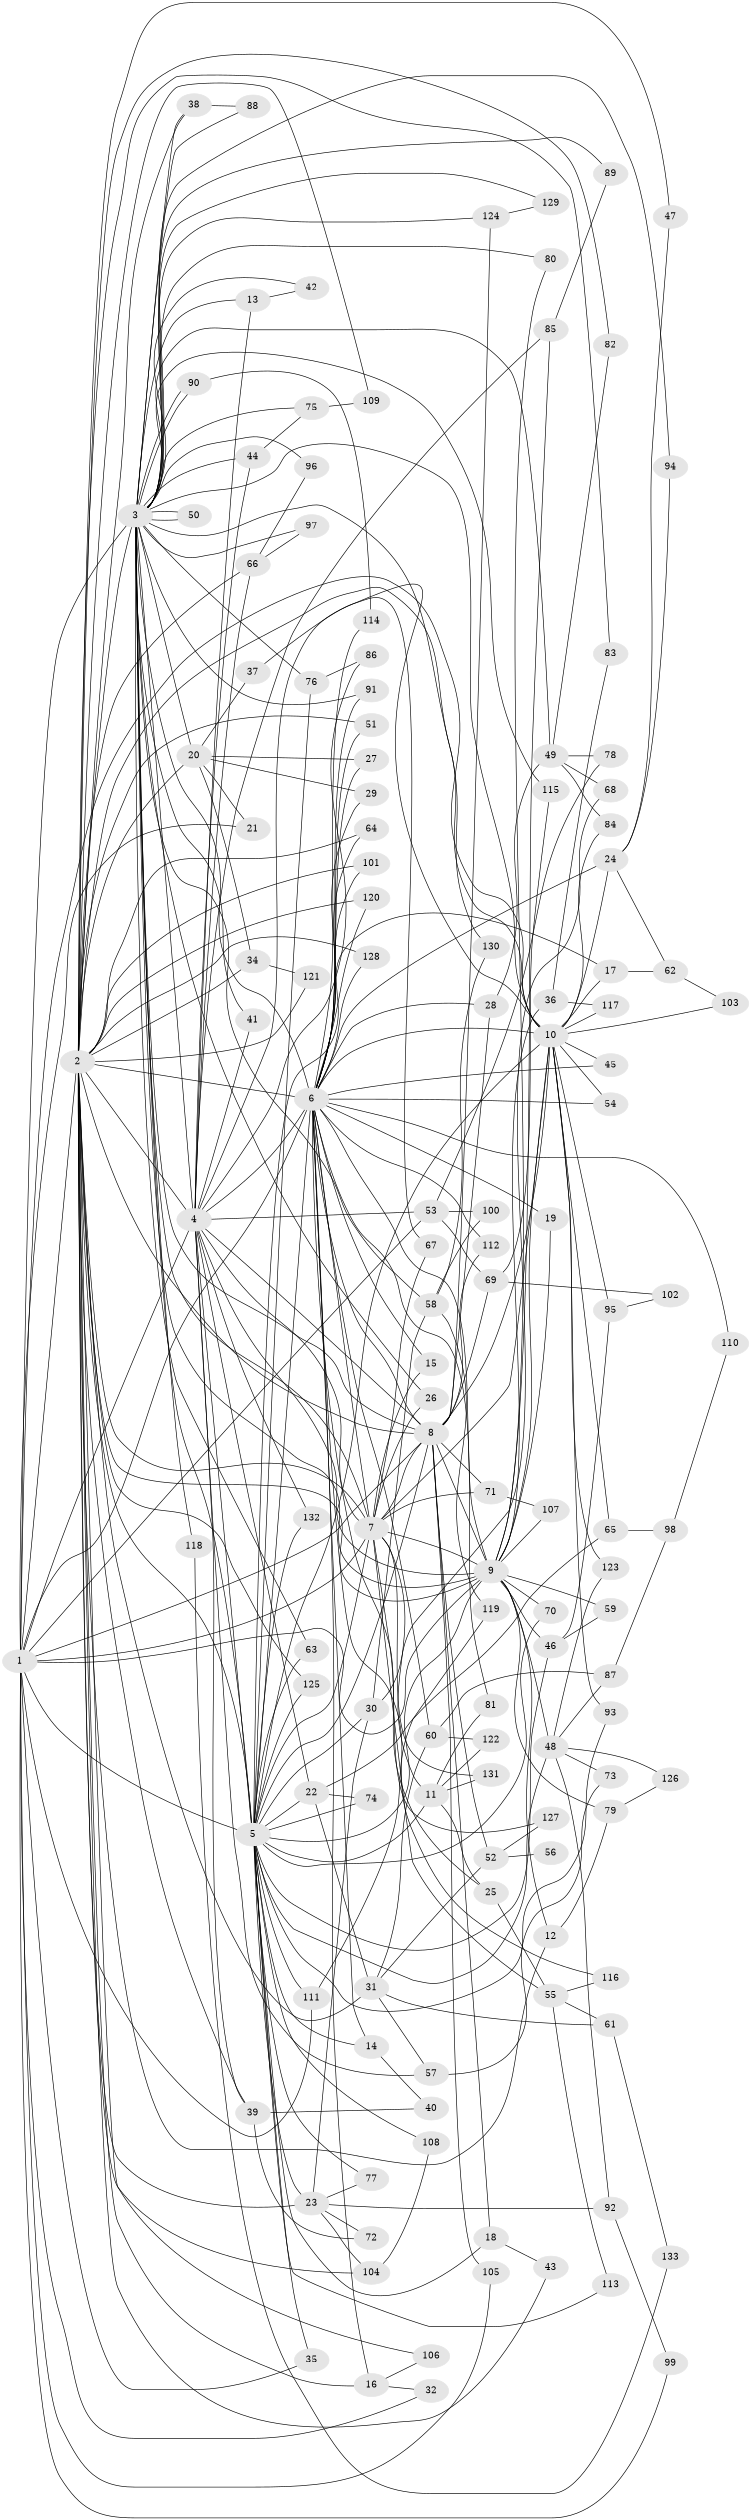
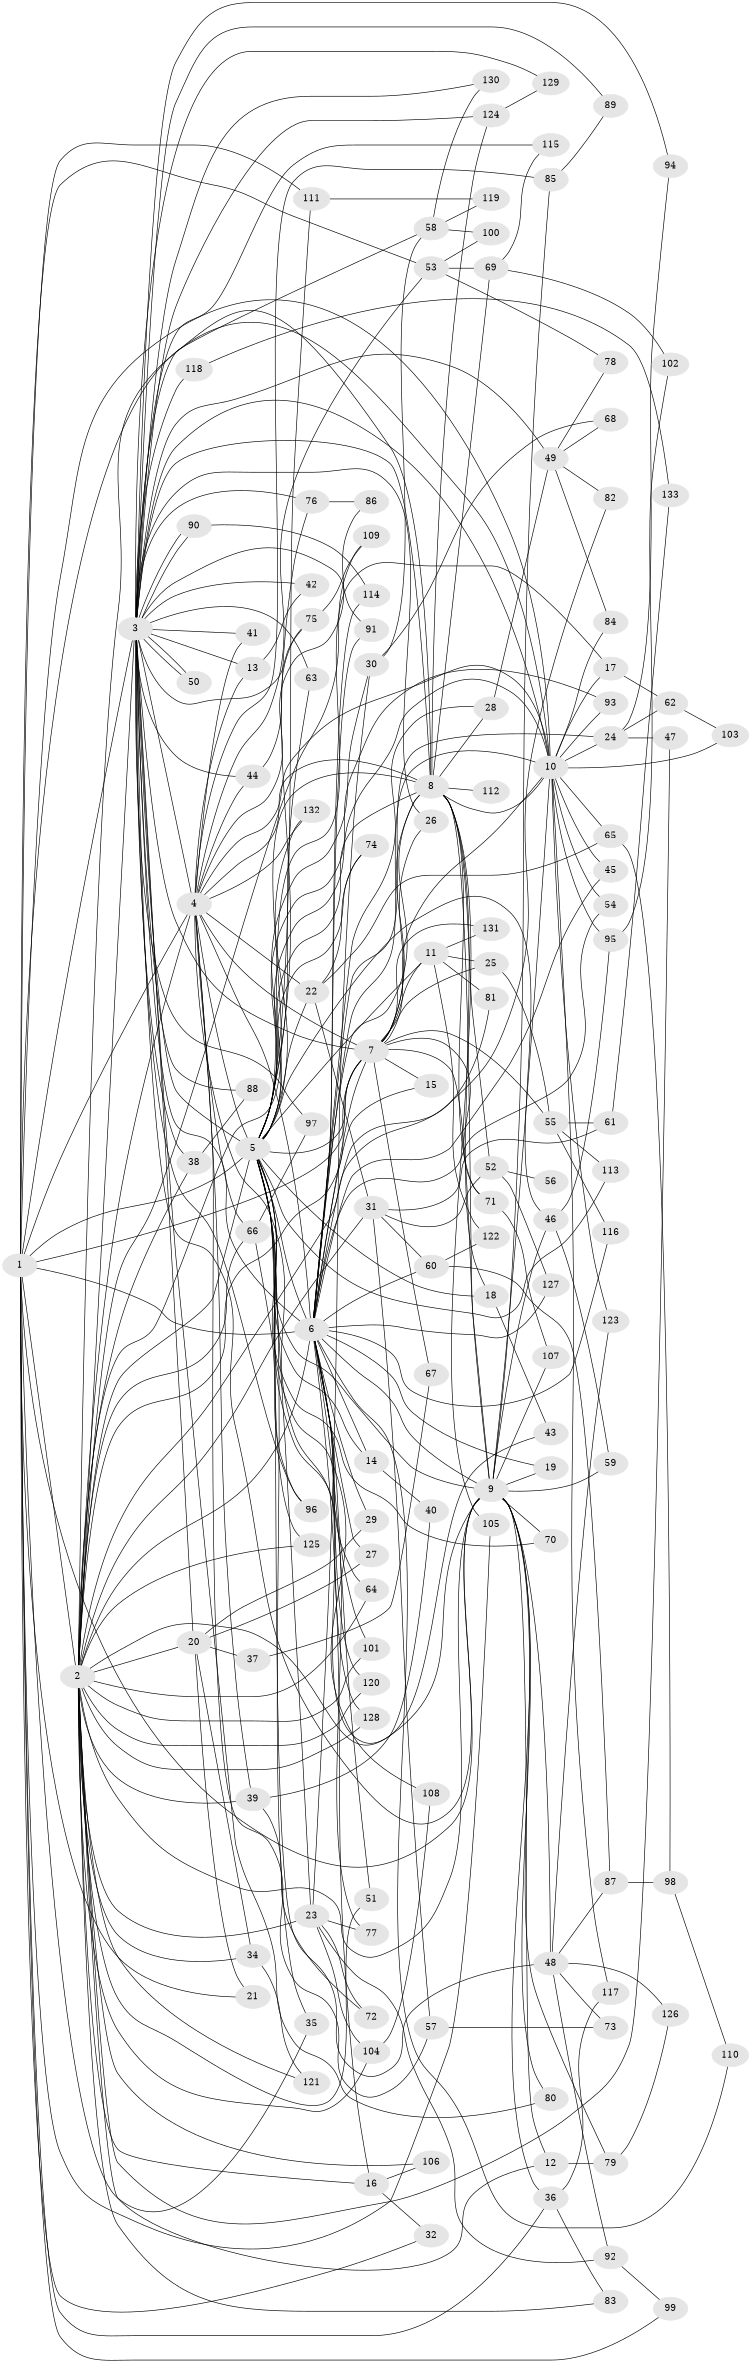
(400, 1166) -> none
none -> (58, 2301)
